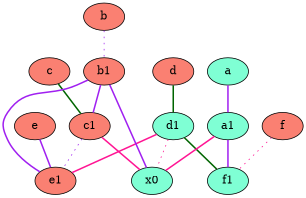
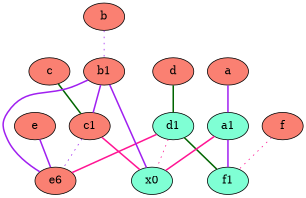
(228, 71) -> (228, 71)
(55, 181) -> (55, 181)
